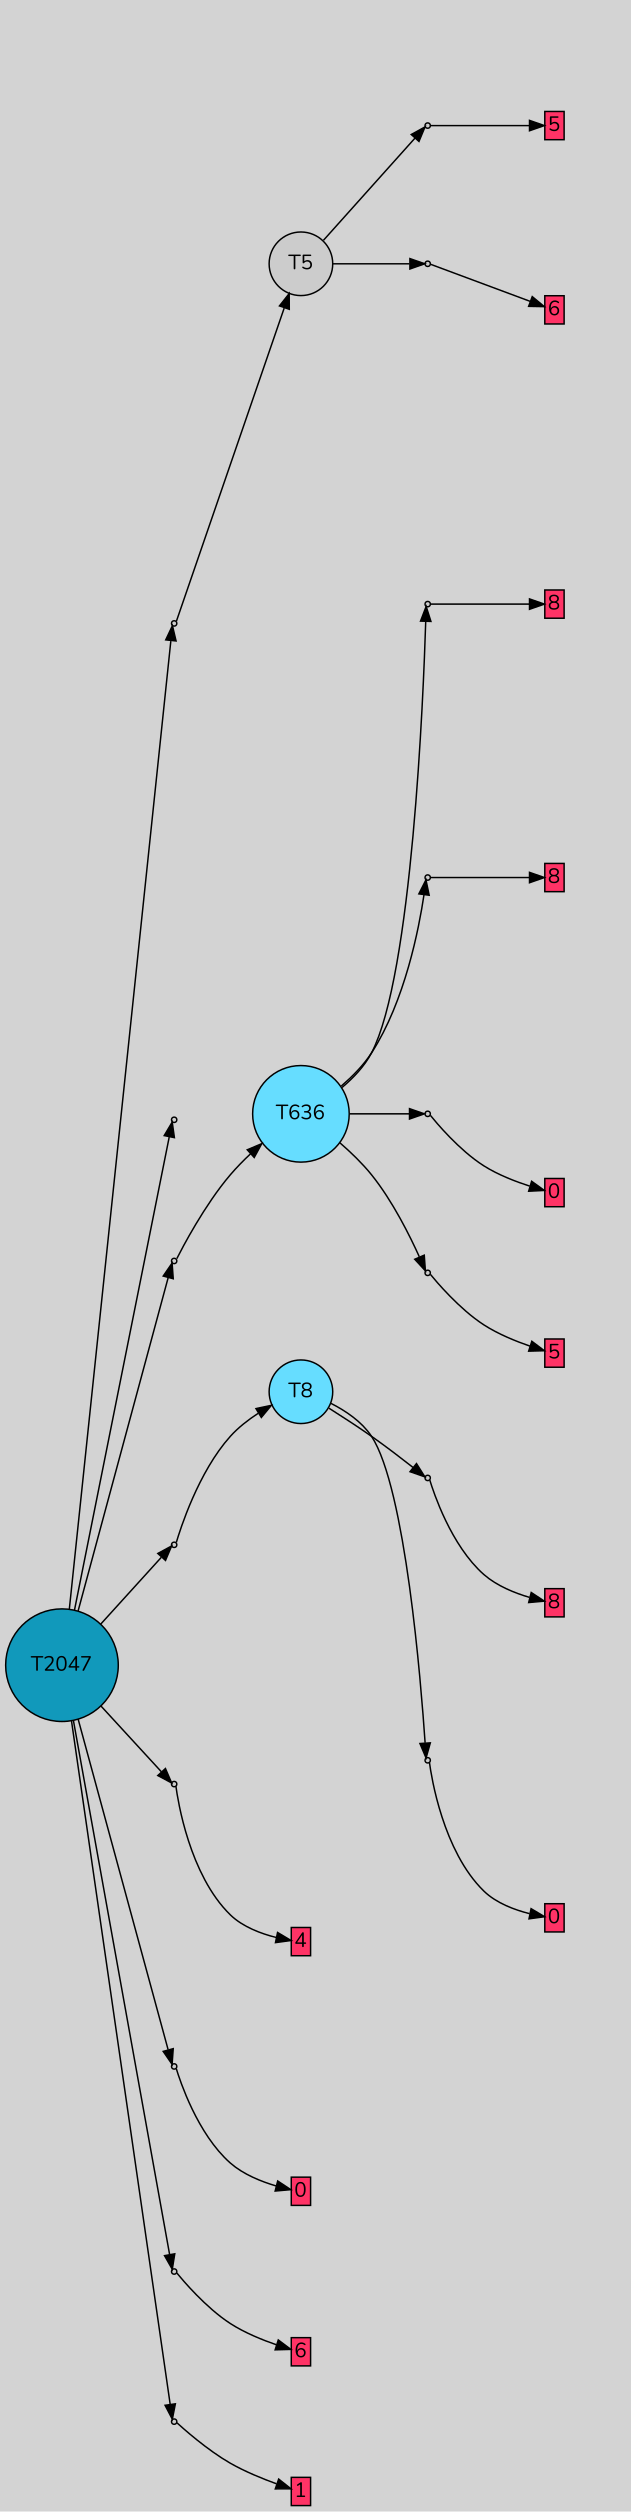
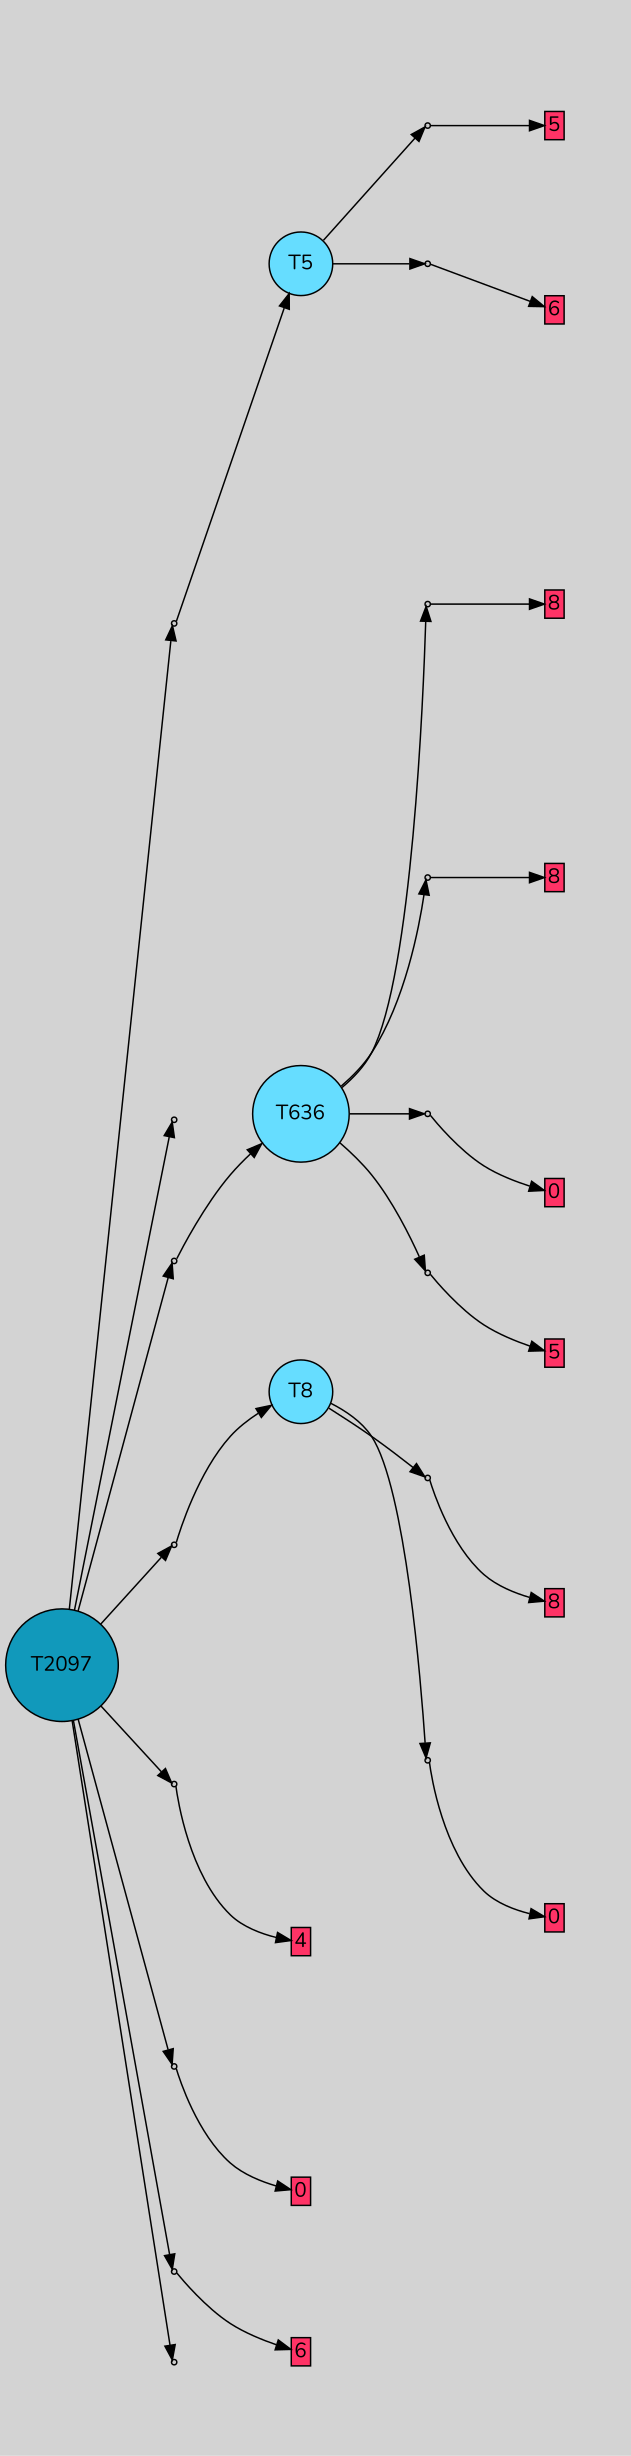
(301, 264) -> (301, 264)
(62, 1665) -> (62, 1665)
(301, 2491) -> none
